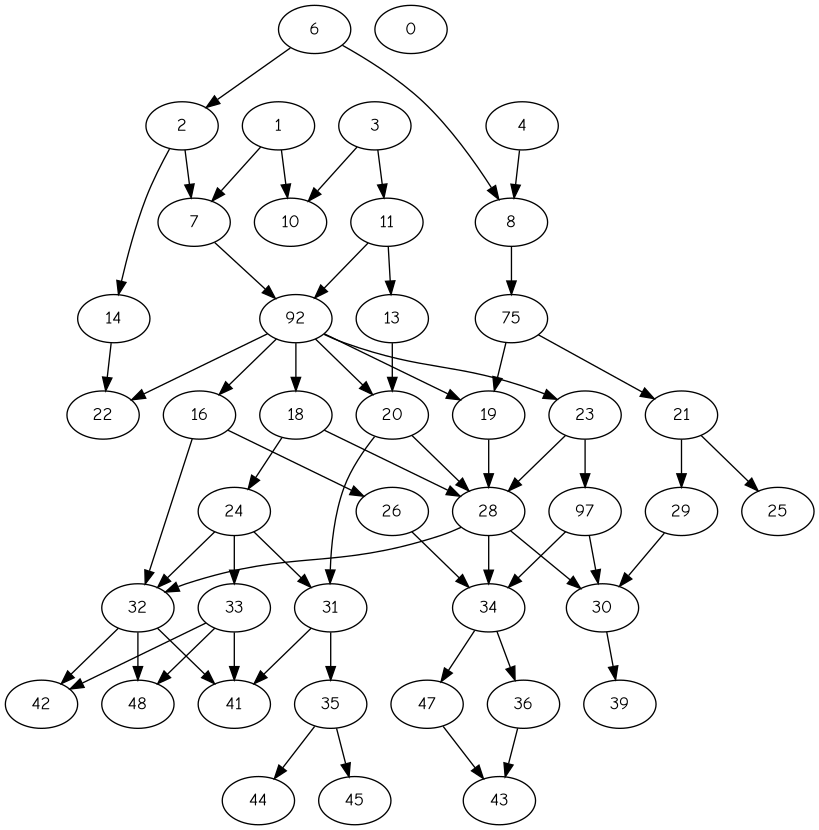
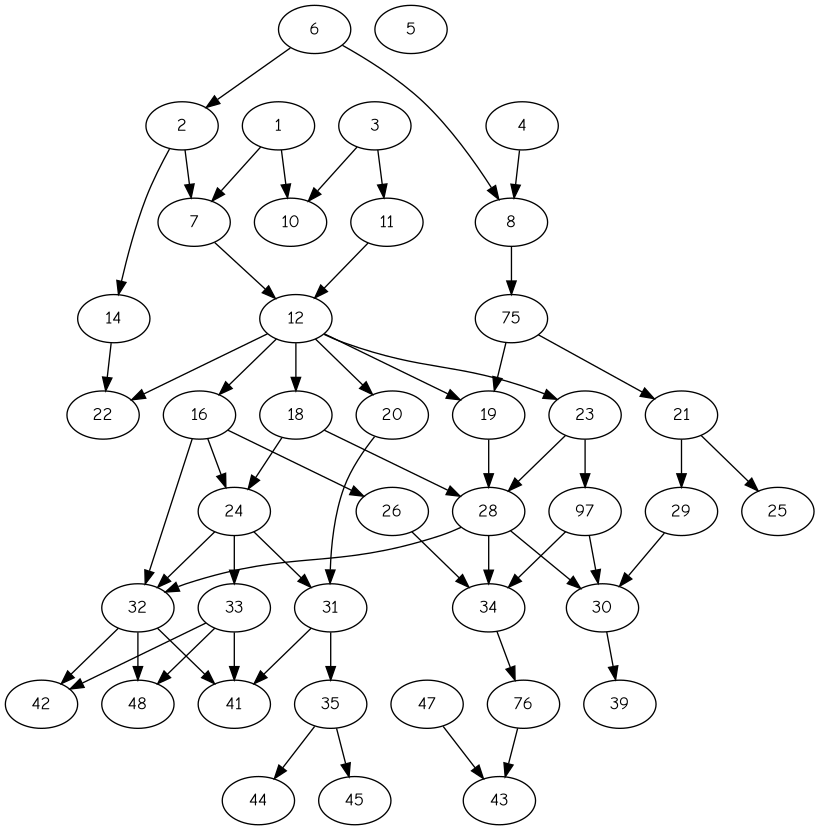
(411, 29) -> (411, 29)
(296, 319) -> (296, 319)
(392, 319) -> none
none -> (214, 457)
(436, 458) -> none
(462, 650) -> none
(524, 704) -> (524, 704)
